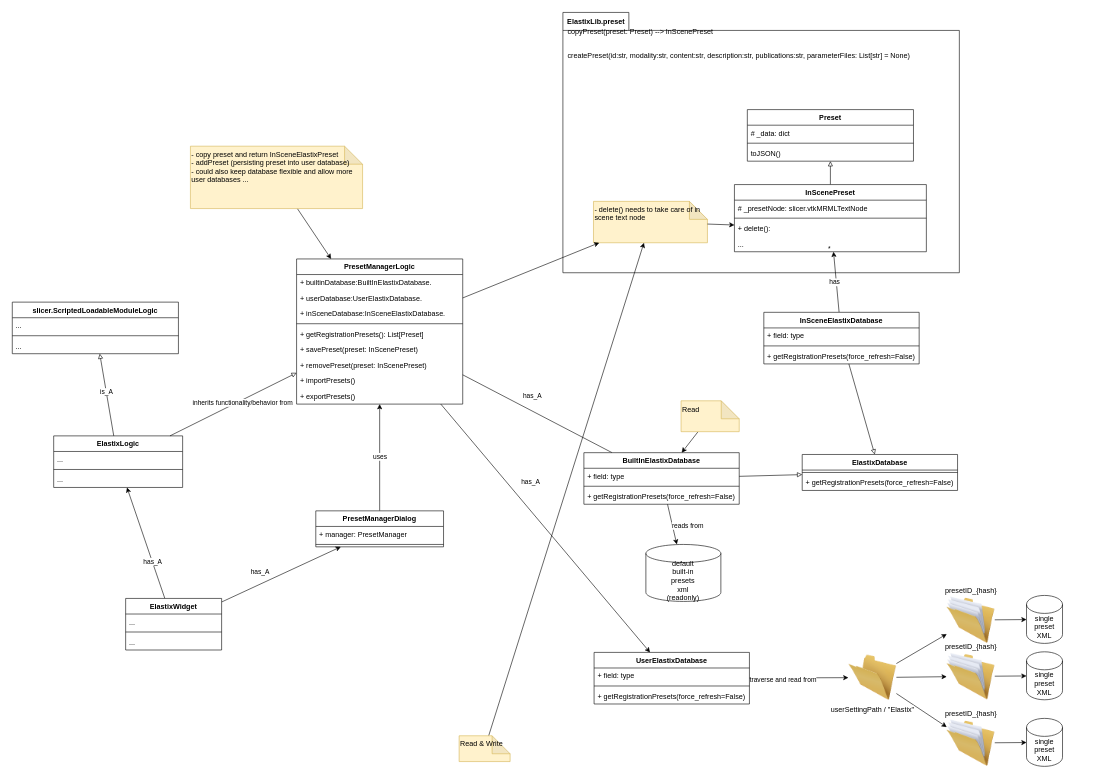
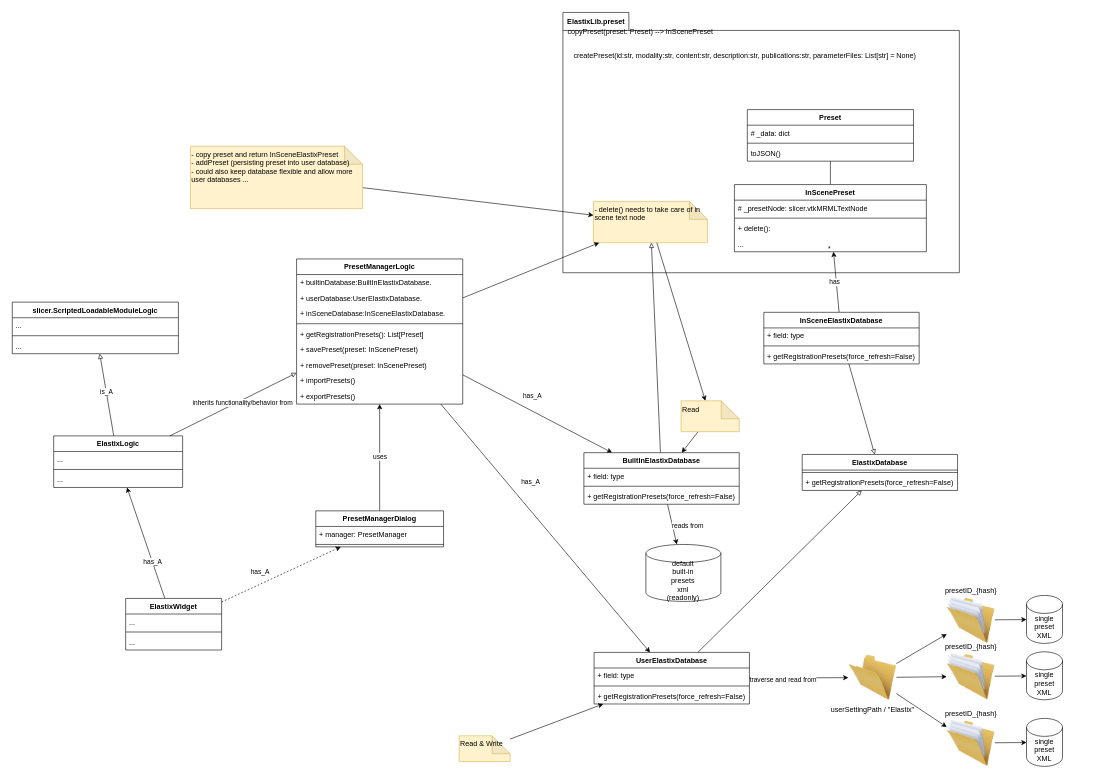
(742, 56) -> (748, 56)
(831, 167) -> (831, 166)
(722, 224) -> (681, 319)
(313, 232) -> (477, 201)
(609, 451) -> (607, 450)
(769, 476) -> (656, 351)
(566, 491) -> (555, 722)
none -> (778, 574)
(279, 576) -> (279, 576)
